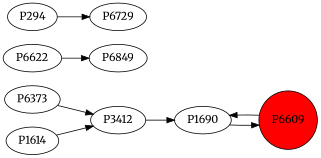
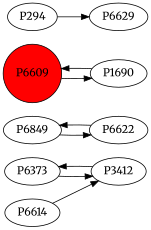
(118, 17) -> (119, 17)
(156, 120) -> (80, 166)
none -> (71, 135)
(32, 141) -> (32, 213)
